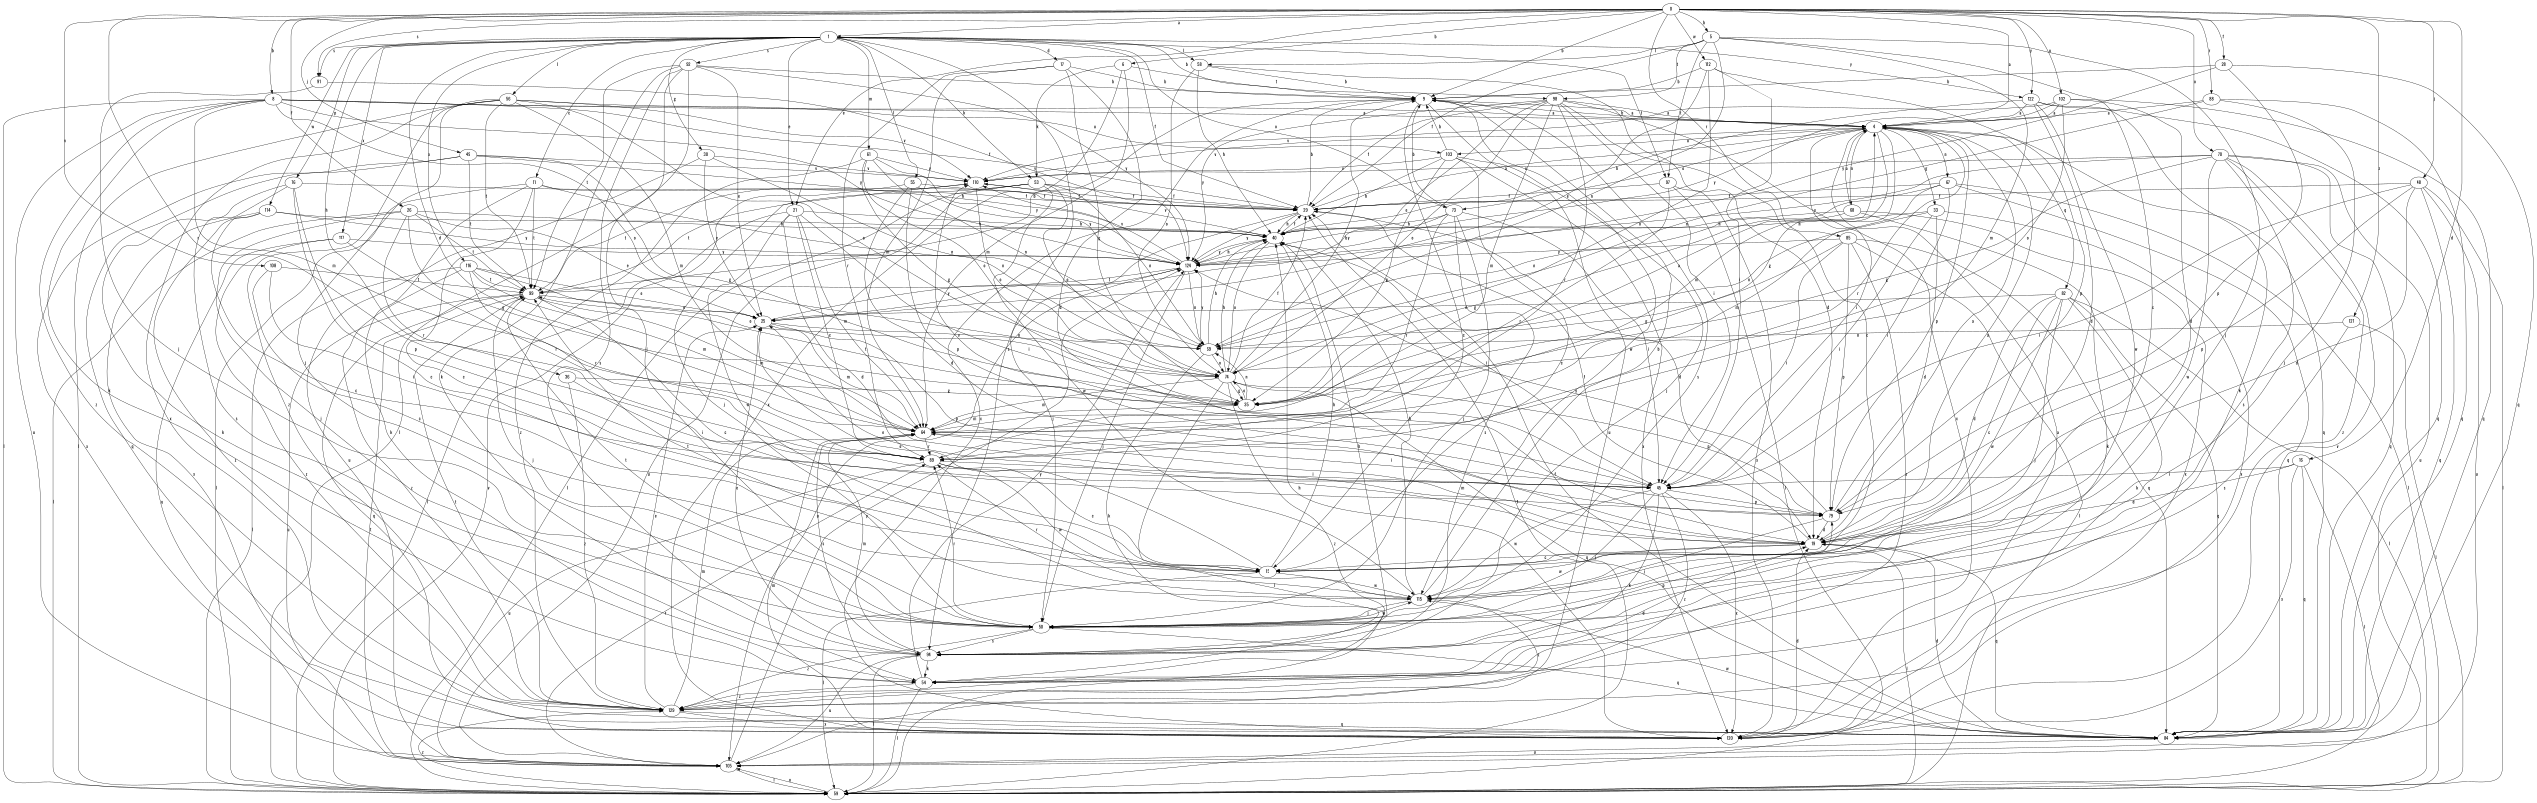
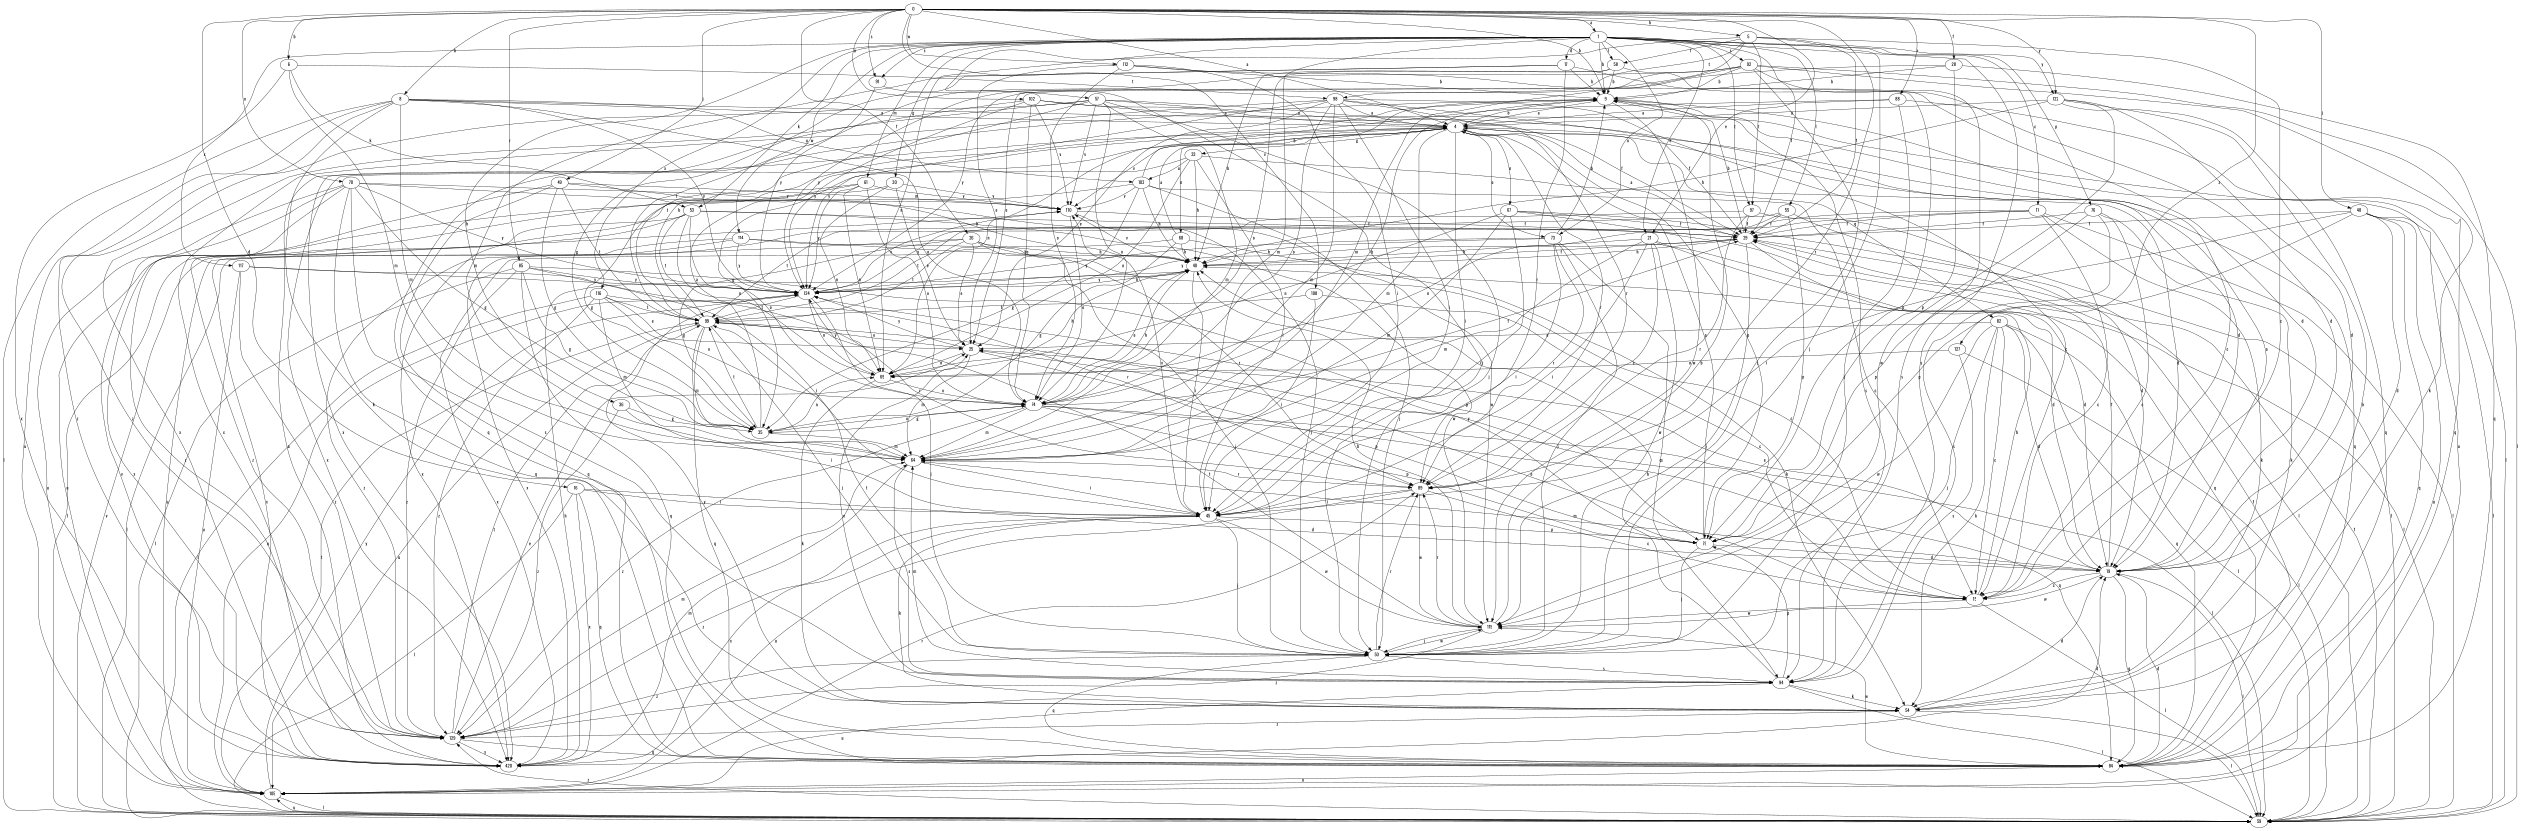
(508, 99) -> (1097, 99)
(1663, 141) -> (1171, 171)
(816, 169) -> (917, 197)
(440, 238) -> (1278, 252)
(1730, 739) -> (509, 766)
